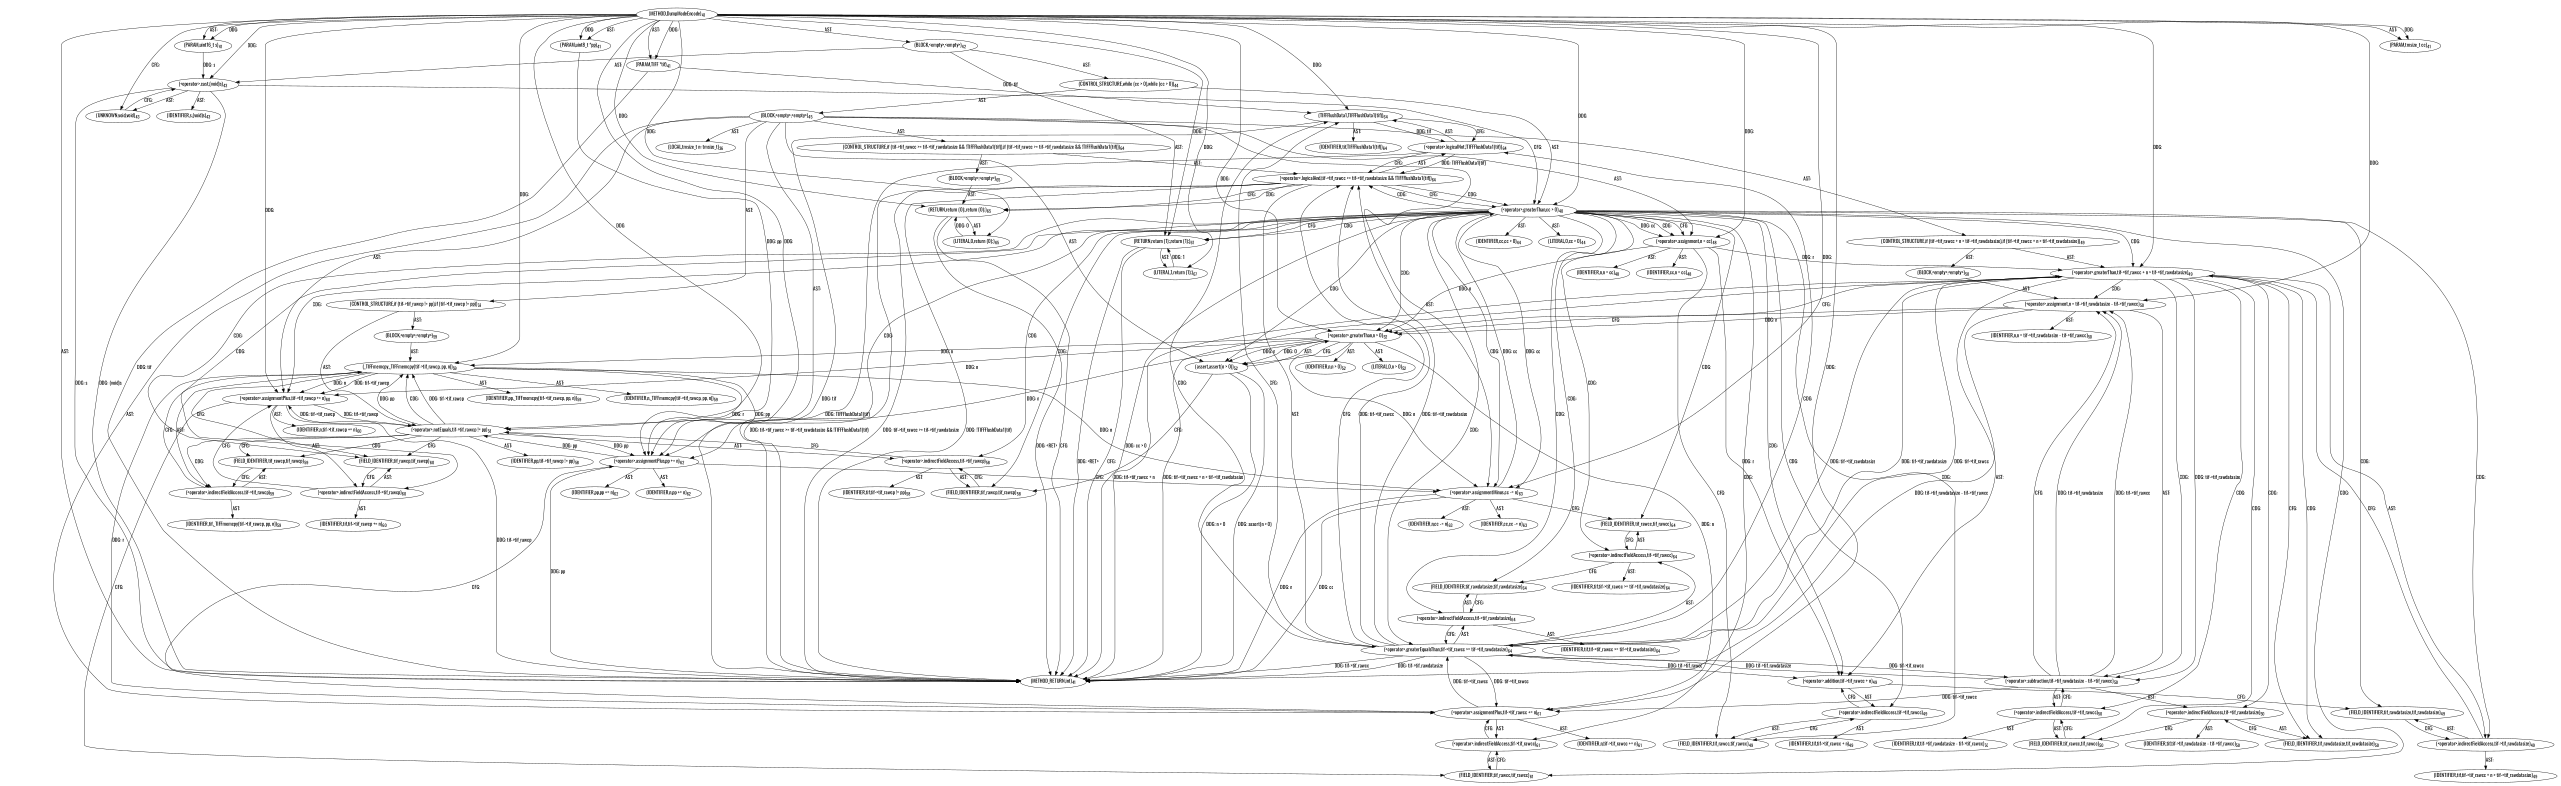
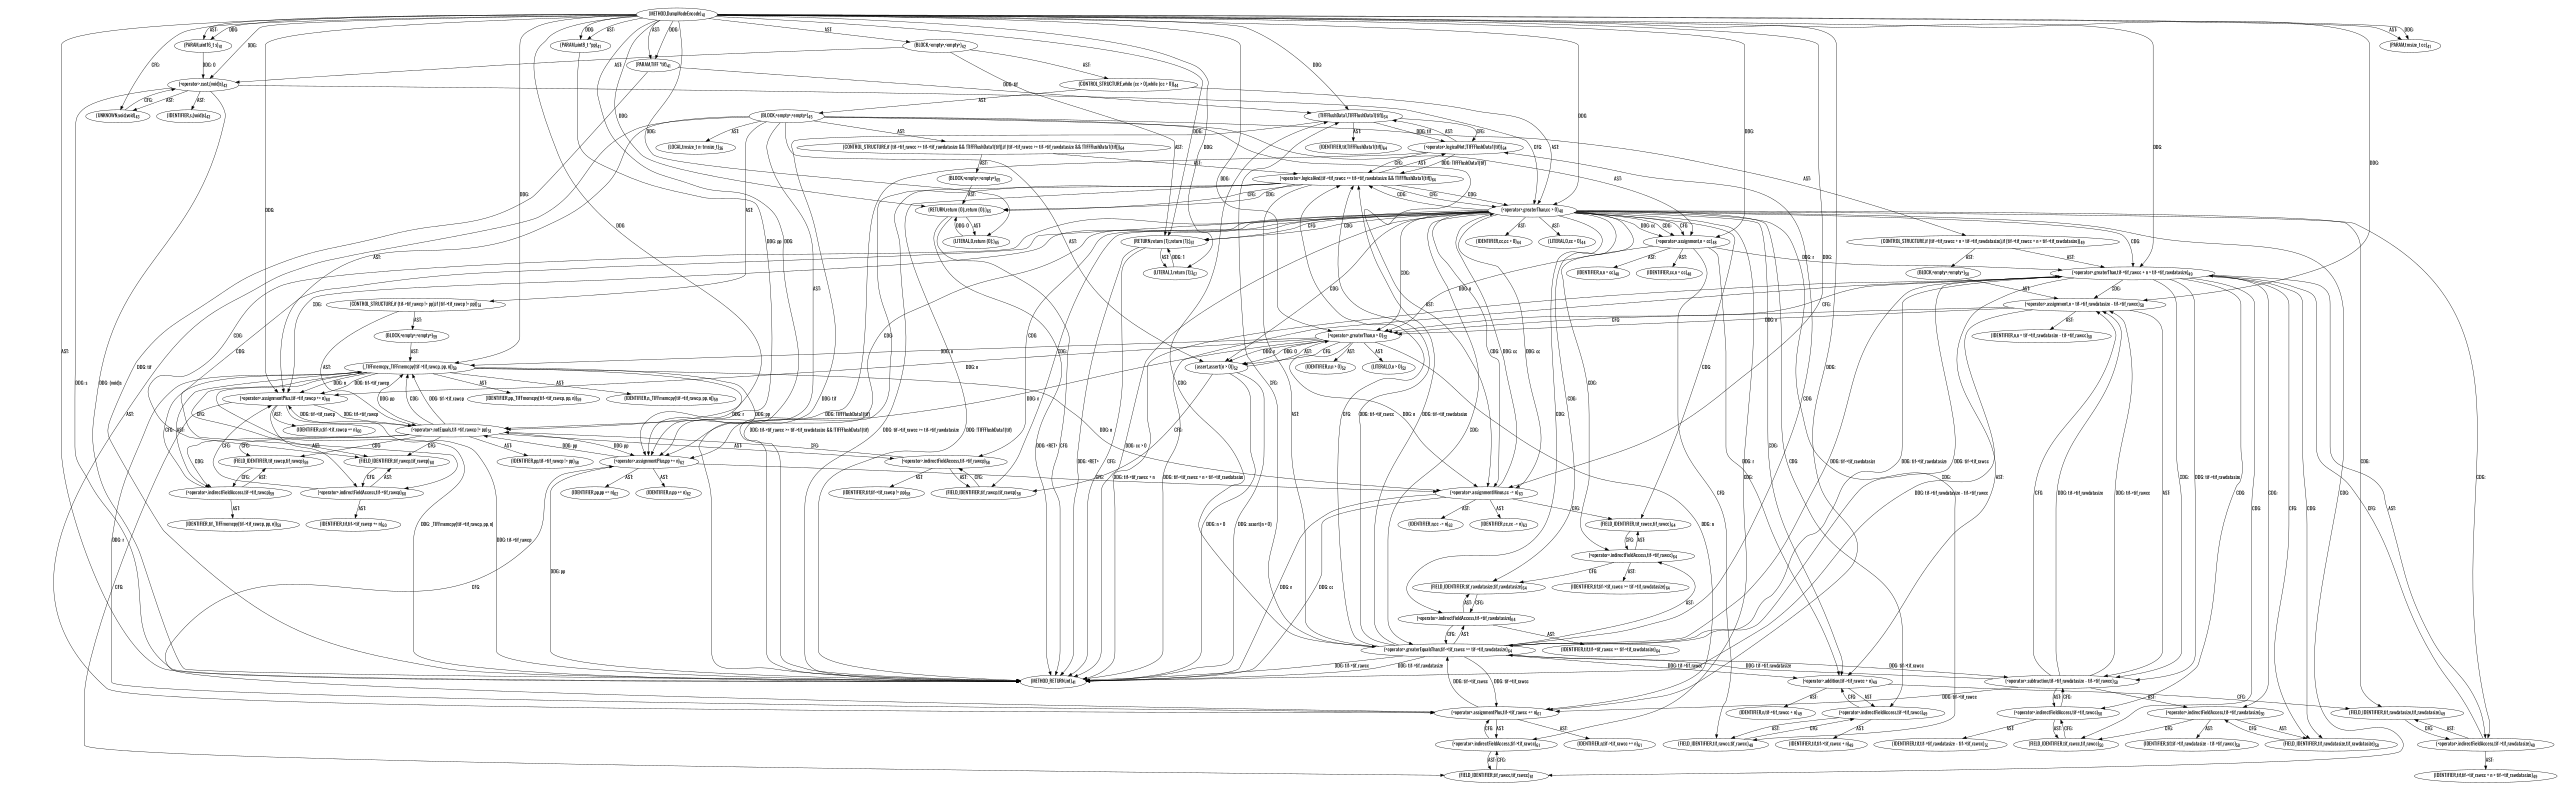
(209, 65) -> (209, 65)
none -> (414, 637)
none -> (1771, 713)
